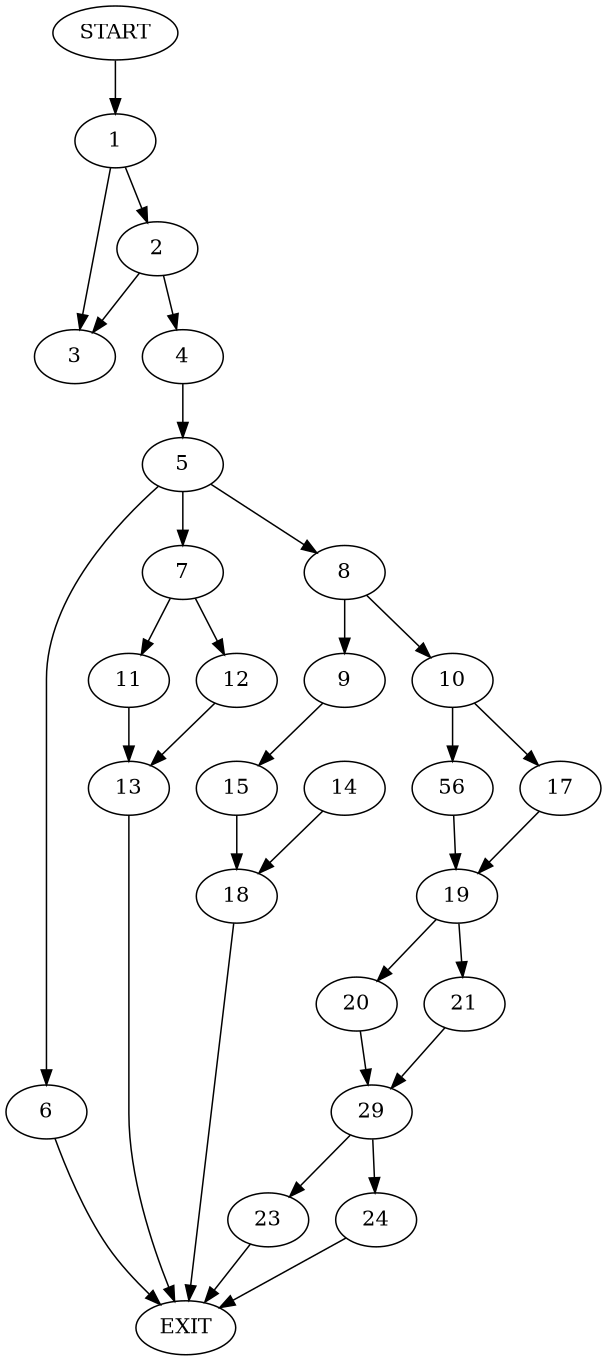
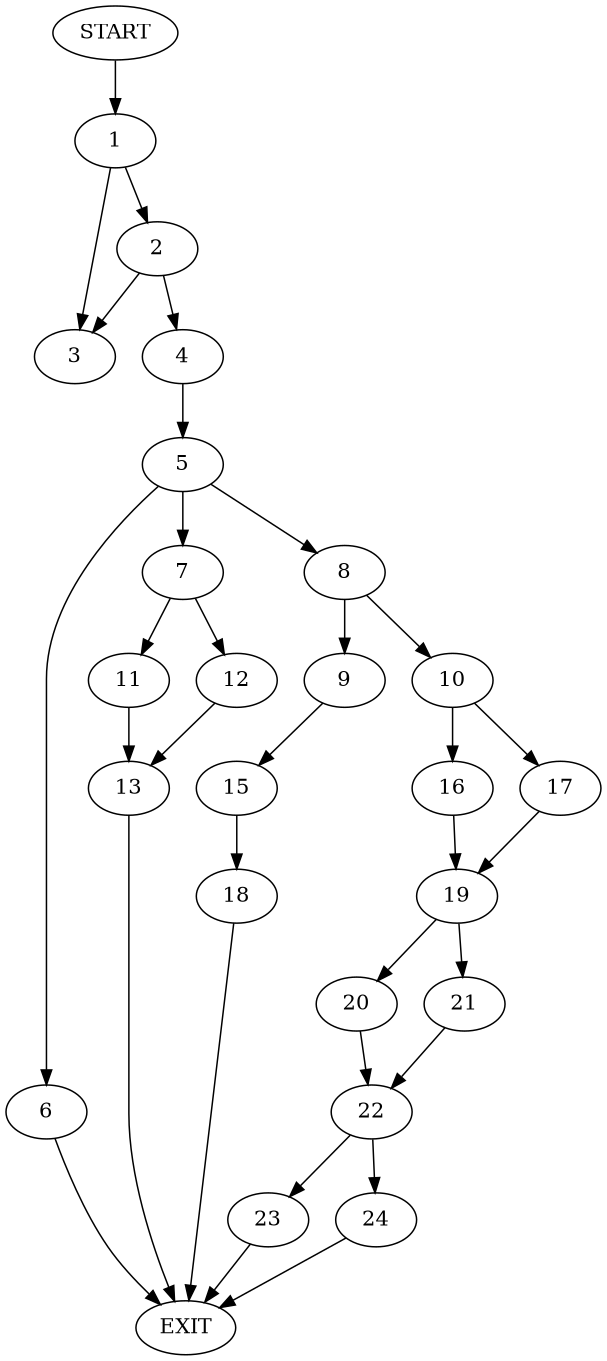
(345, 788) -> none
(453, 788) -> (453, 788)
(372, 1112) -> (372, 1112)
